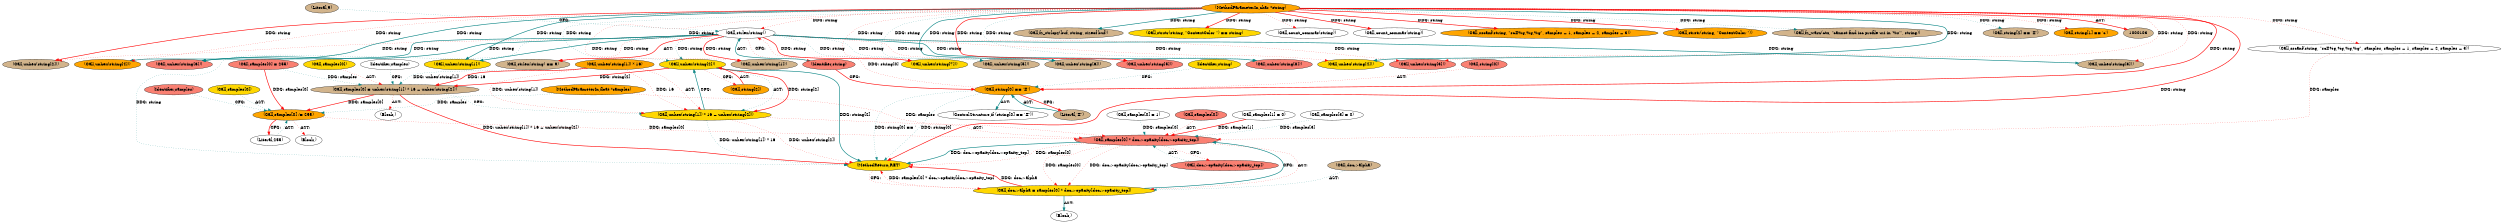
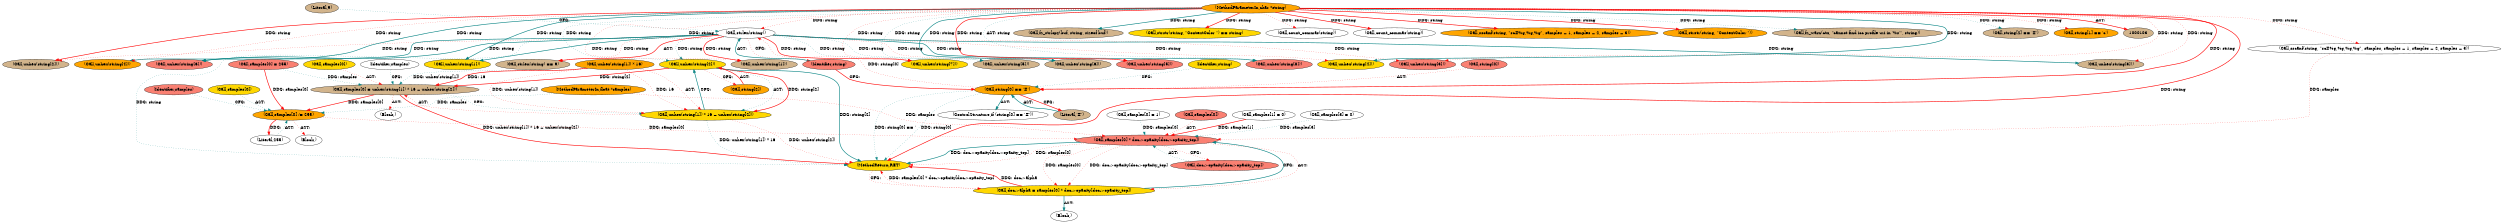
(998, 33) -> (998, 33)
(914, 123) -> (522, 112)
(276, 128) -> (276, 128)
(1354, 165) -> none
